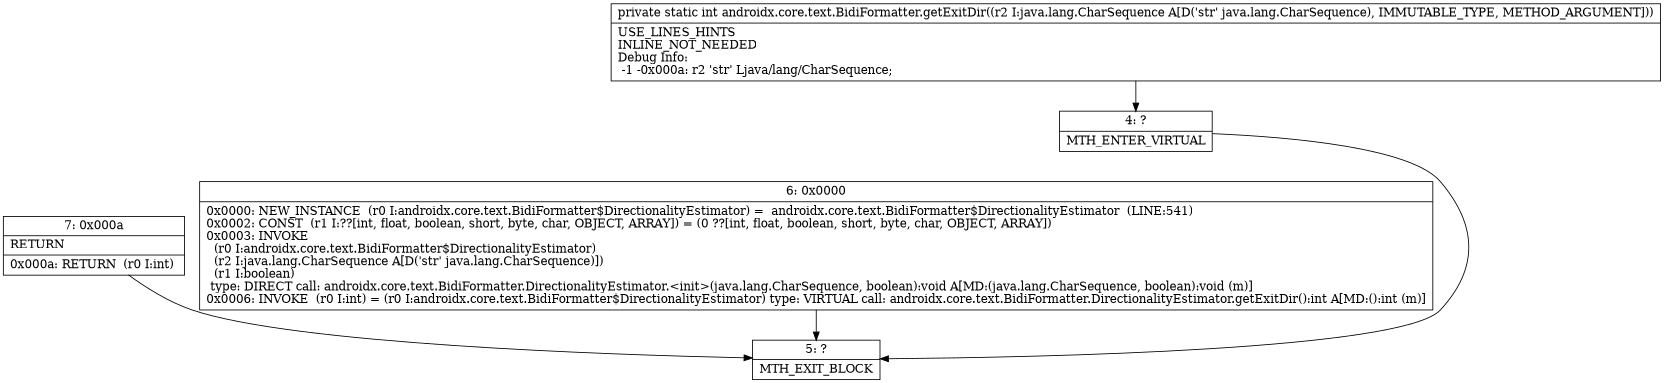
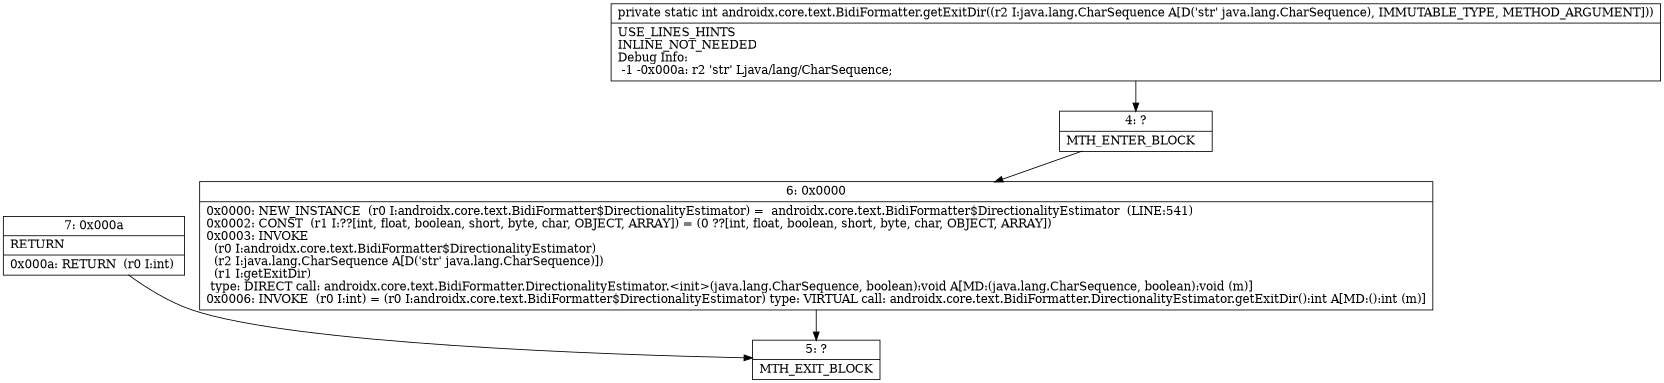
(1136, 141) -> (1131, 141)
(251, 274) -> (259, 274)
(1356, 335) -> (1043, 165)
